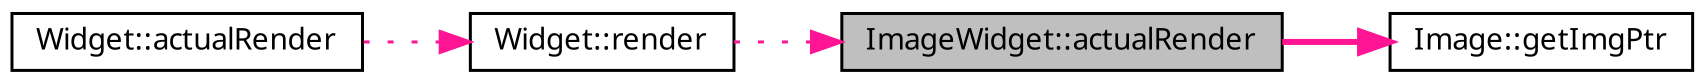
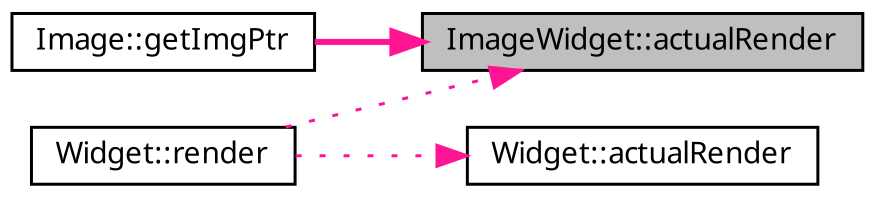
(402, 42) -> (366, 156)
(1321, 42) -> (353, 42)
